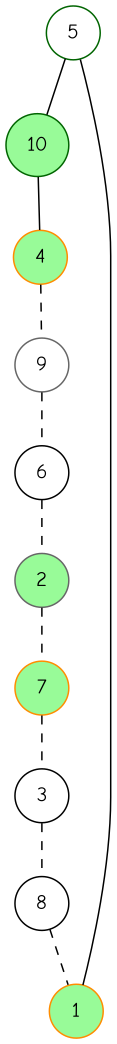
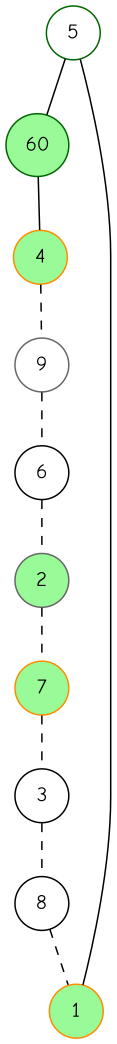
(37, 145) -> (37, 145)
